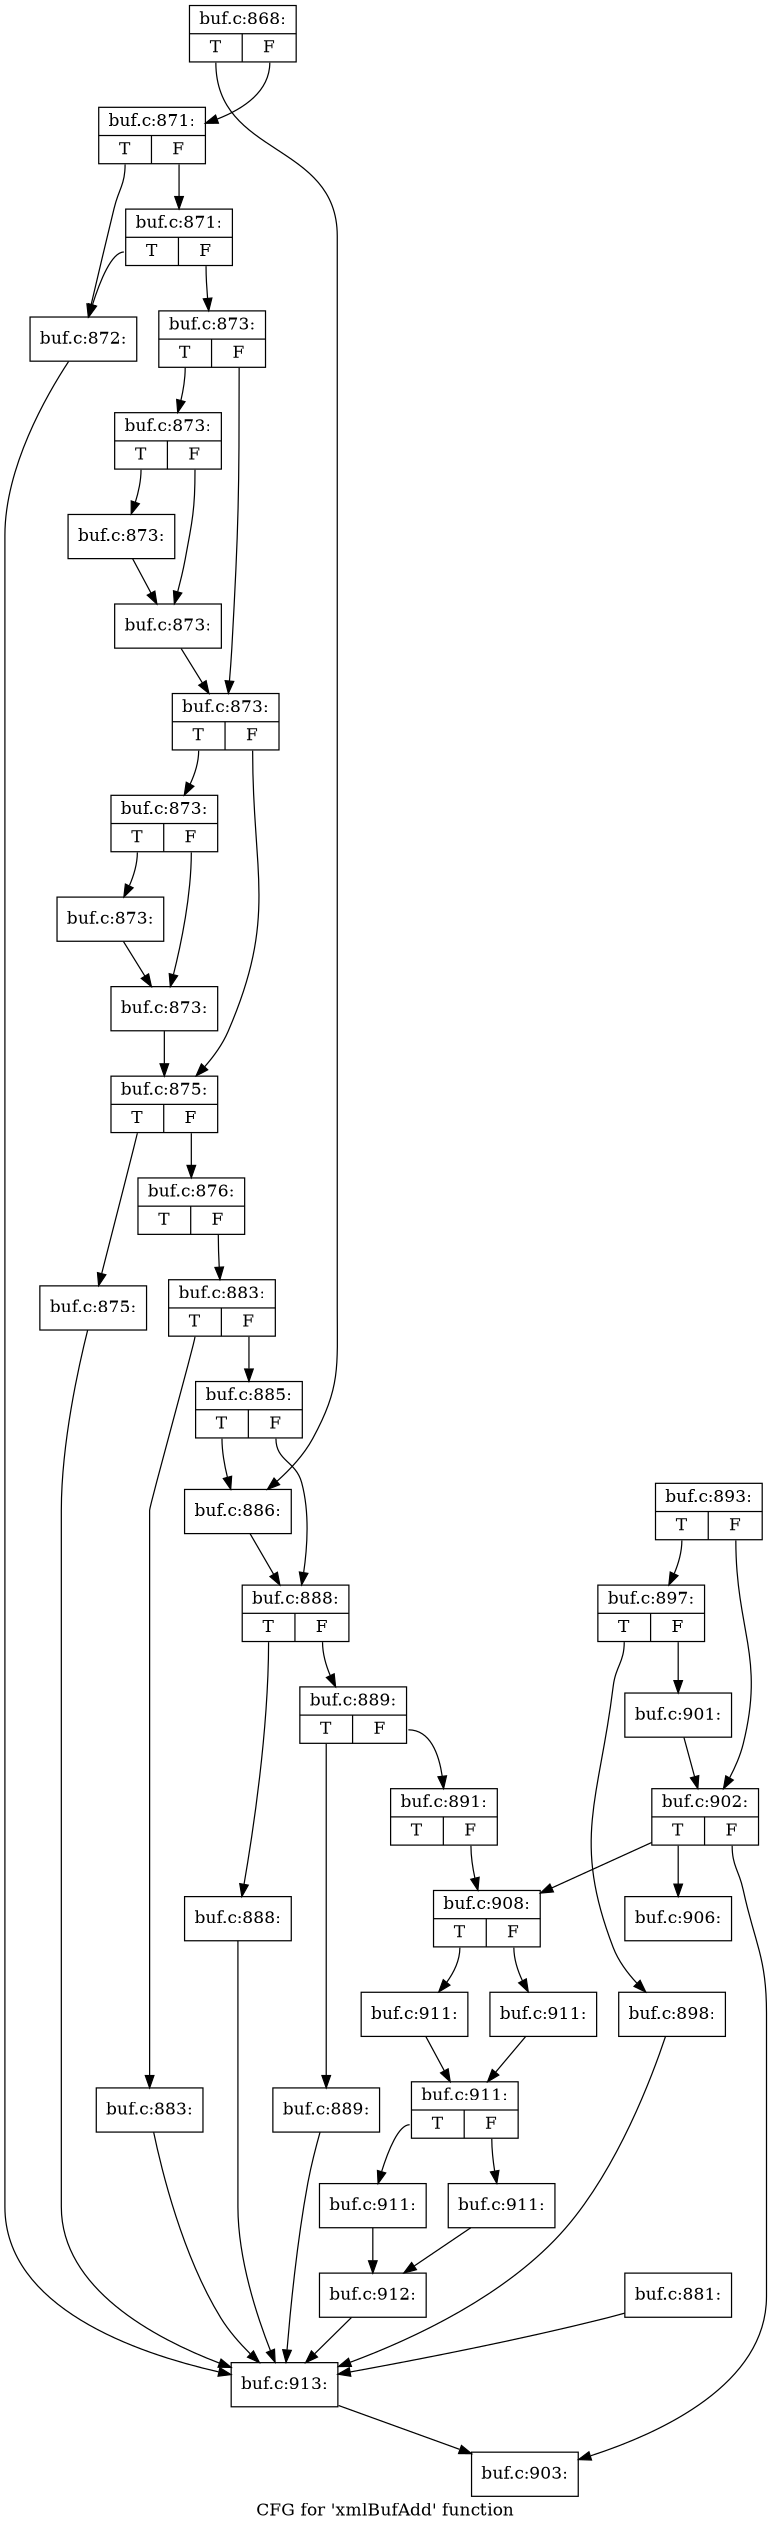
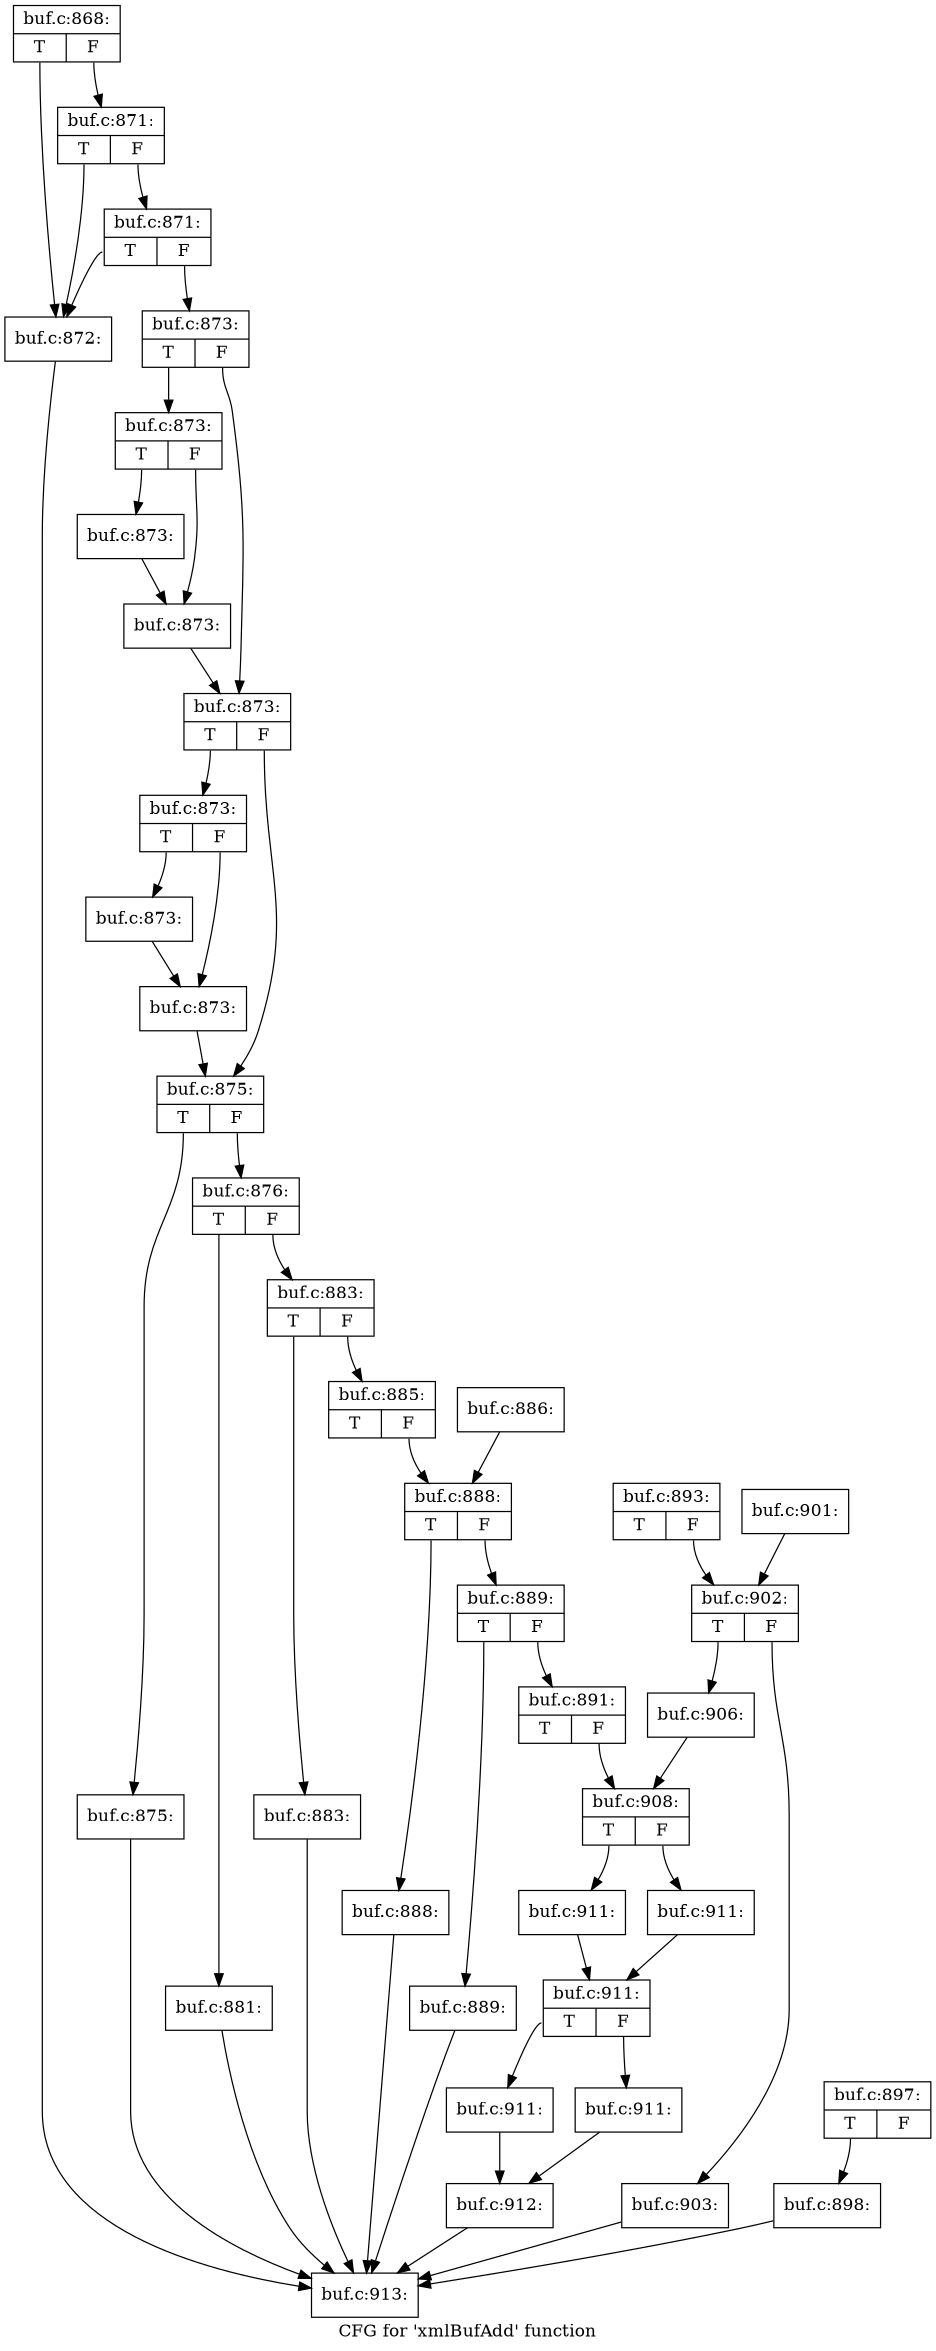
(337, 756) -> (44, 184)
(224, 1458) -> none
(680, 1557) -> none
none -> (219, 1604)
(678, 1661) -> none
(602, 1865) -> (674, 1758)
(399, 2427) -> (526, 2249)
